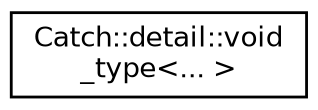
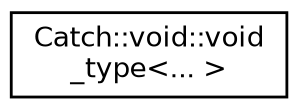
(159, 55) -> (149, 55)
